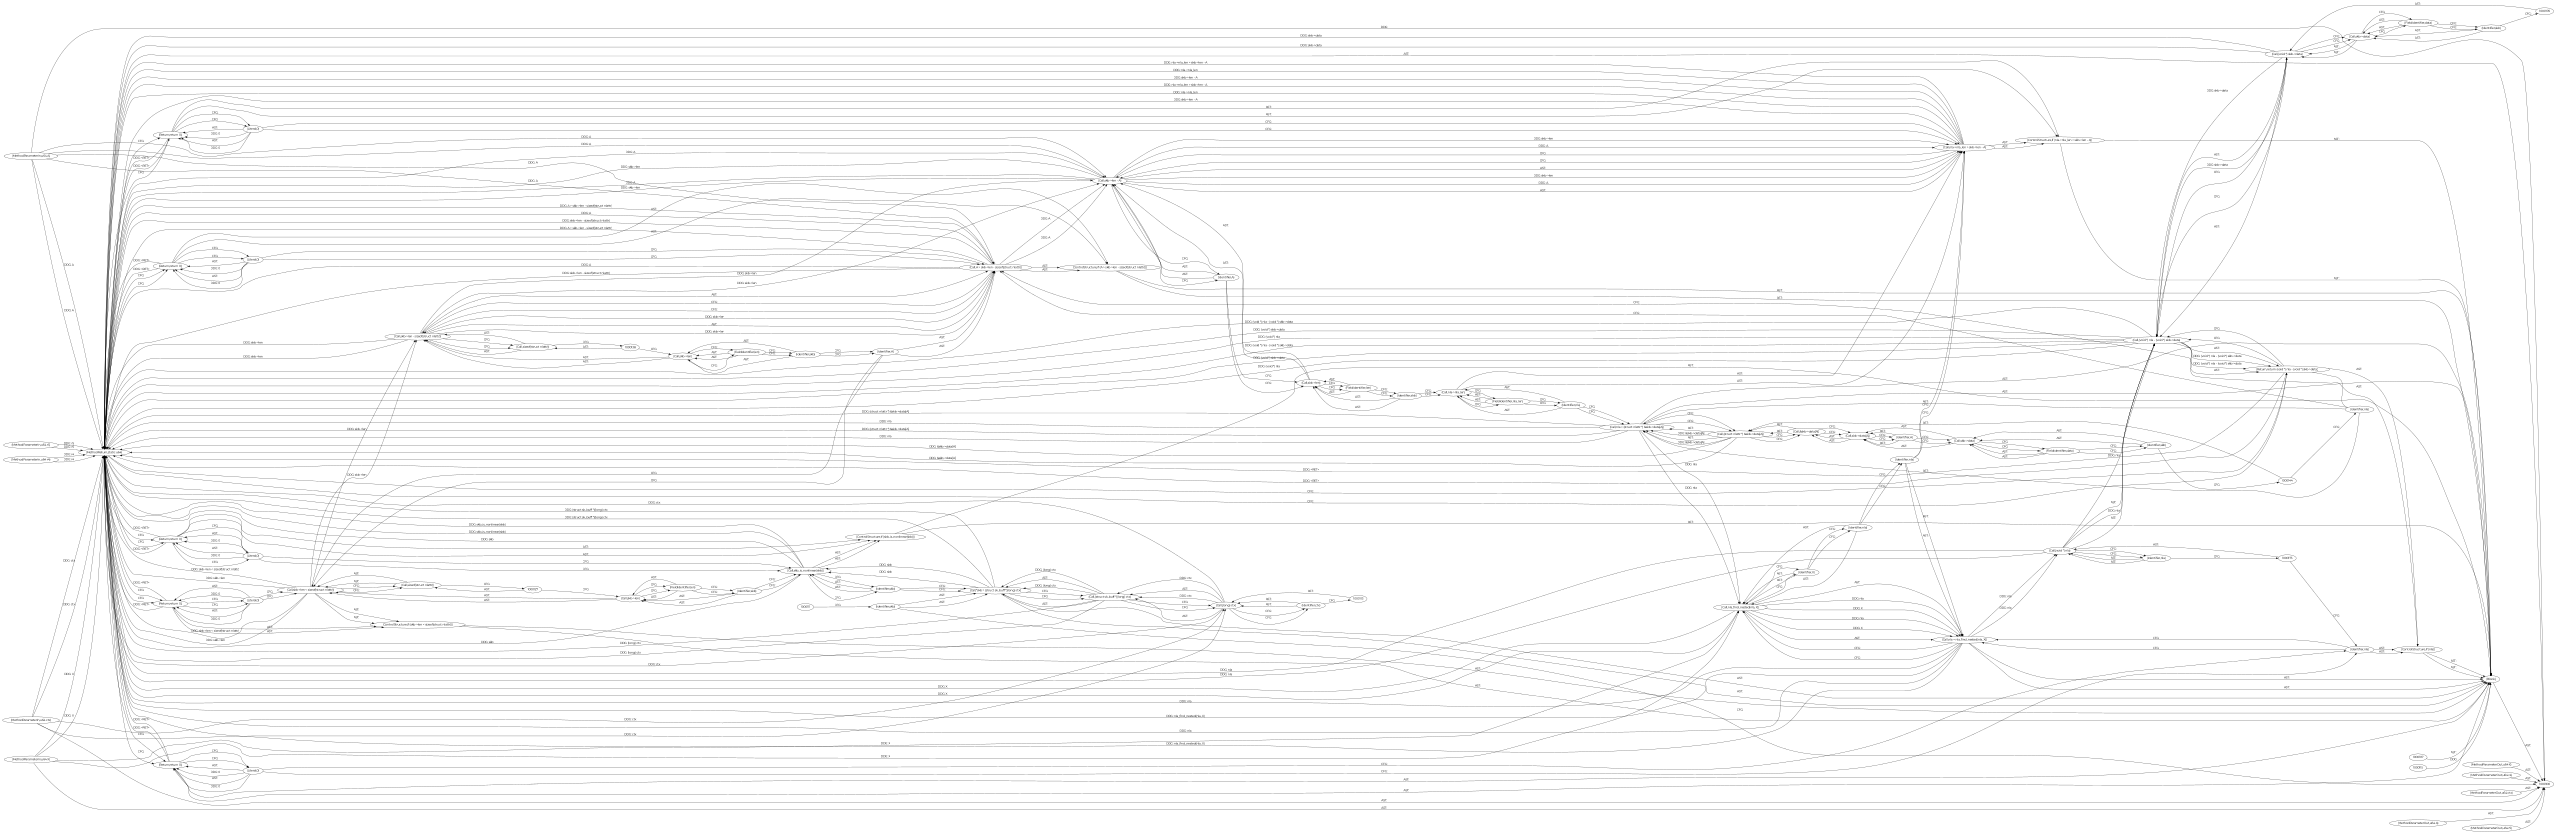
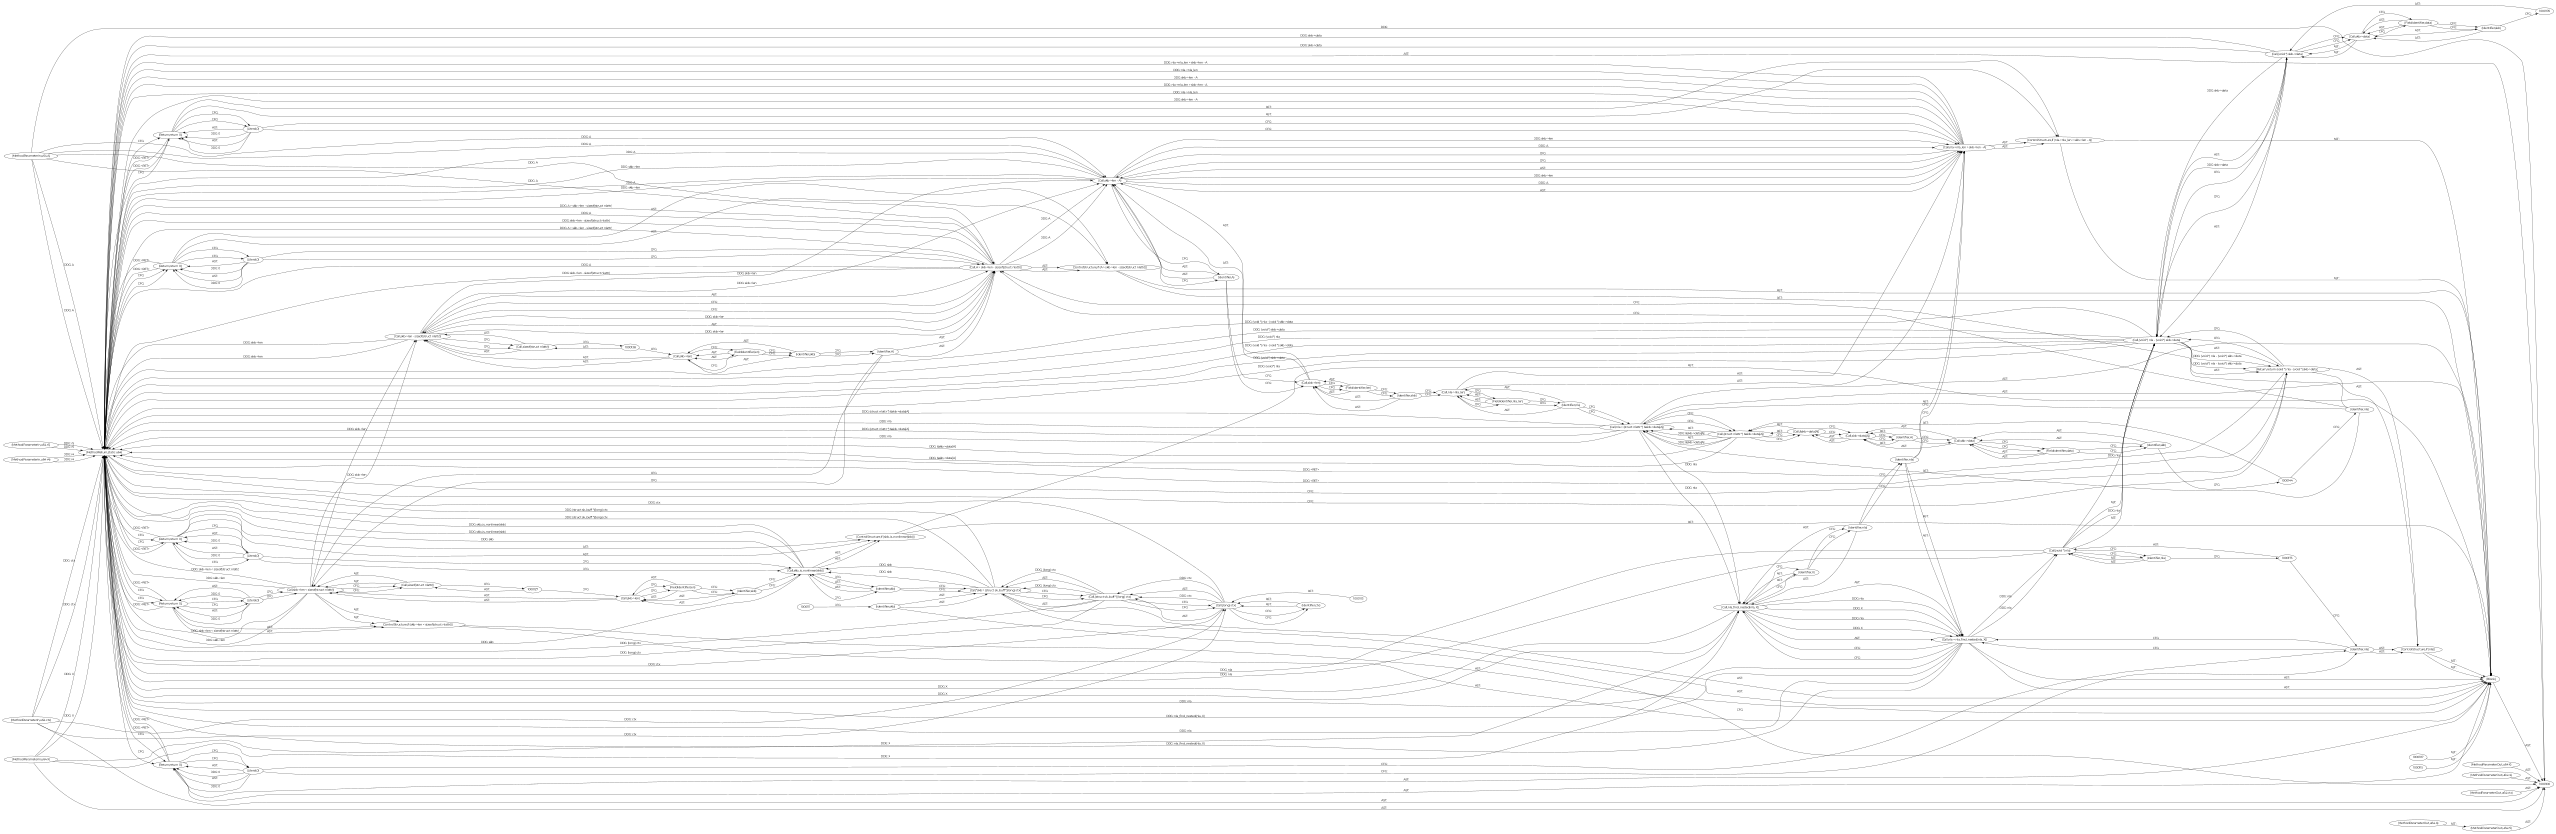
(1336, 602) -> none
(2454, 760) -> (2454, 760)
(2501, 818) -> (2454, 826)
